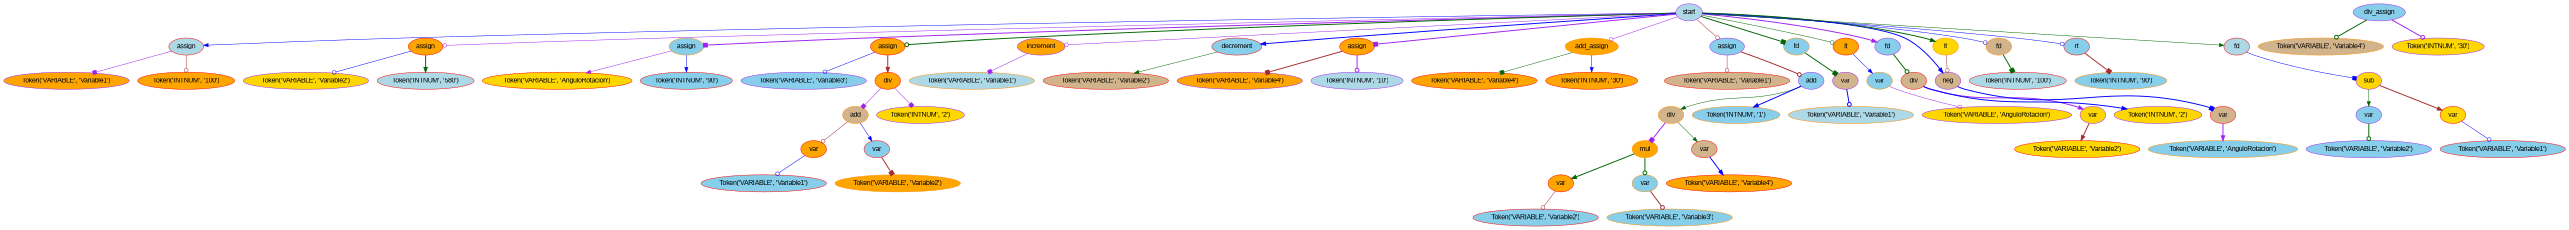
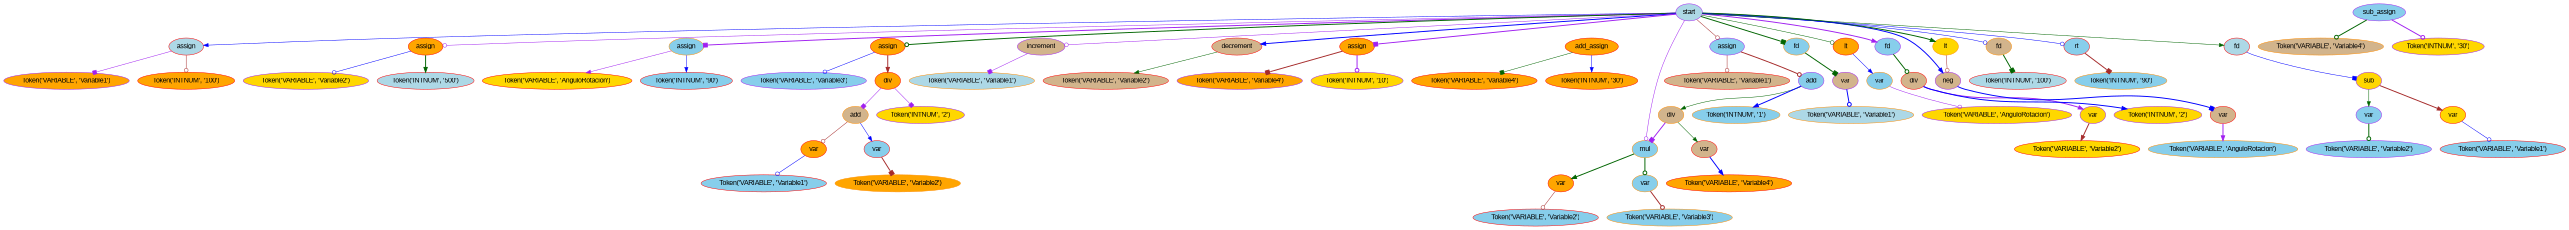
(2379, 12) -> (2379, 12)
(1645, 28) -> (1659, 76)
(1041, 47) -> (1041, 47)
(1237, 47) -> (1237, 47)
(1592, 47) -> (1592, 47)
(426, 81) -> (426, 81)
(1357, 81) -> (1357, 81)
(1645, 149) -> (1645, 149)
